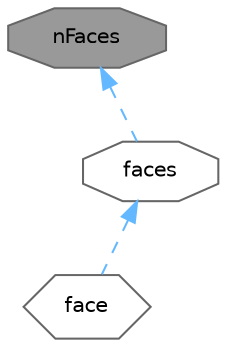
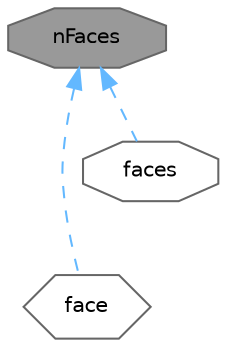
(115, 247) -> (63, 182)
